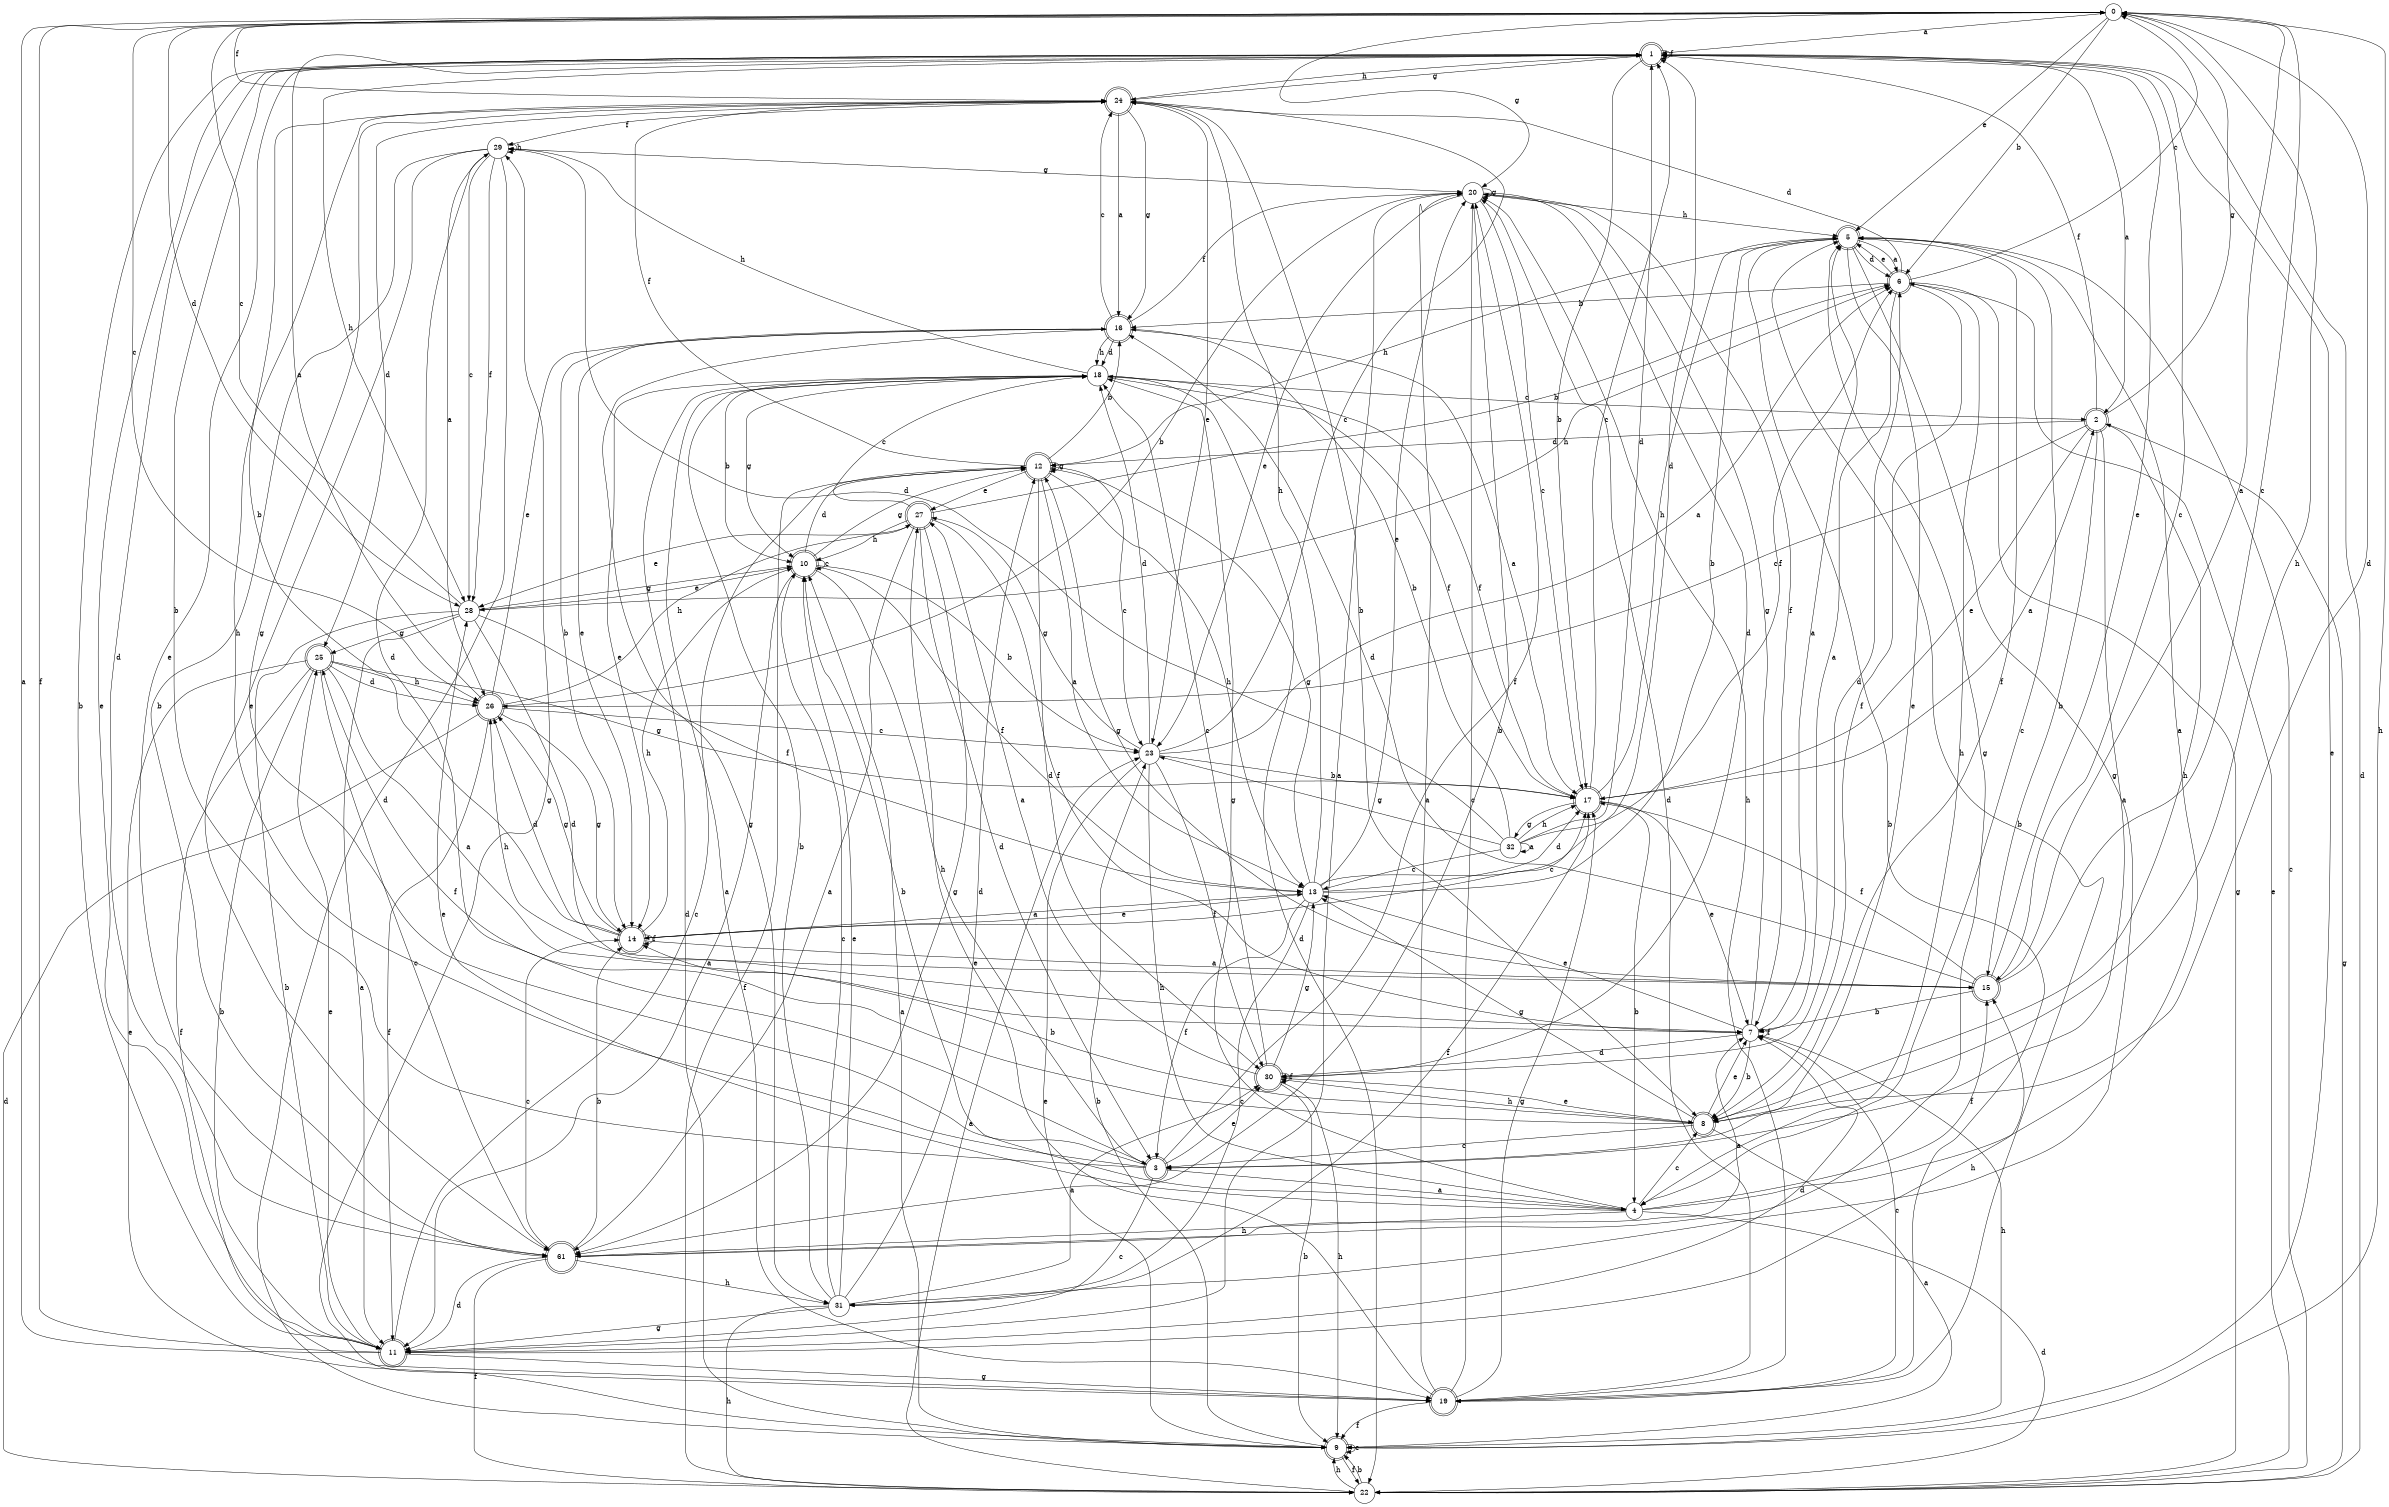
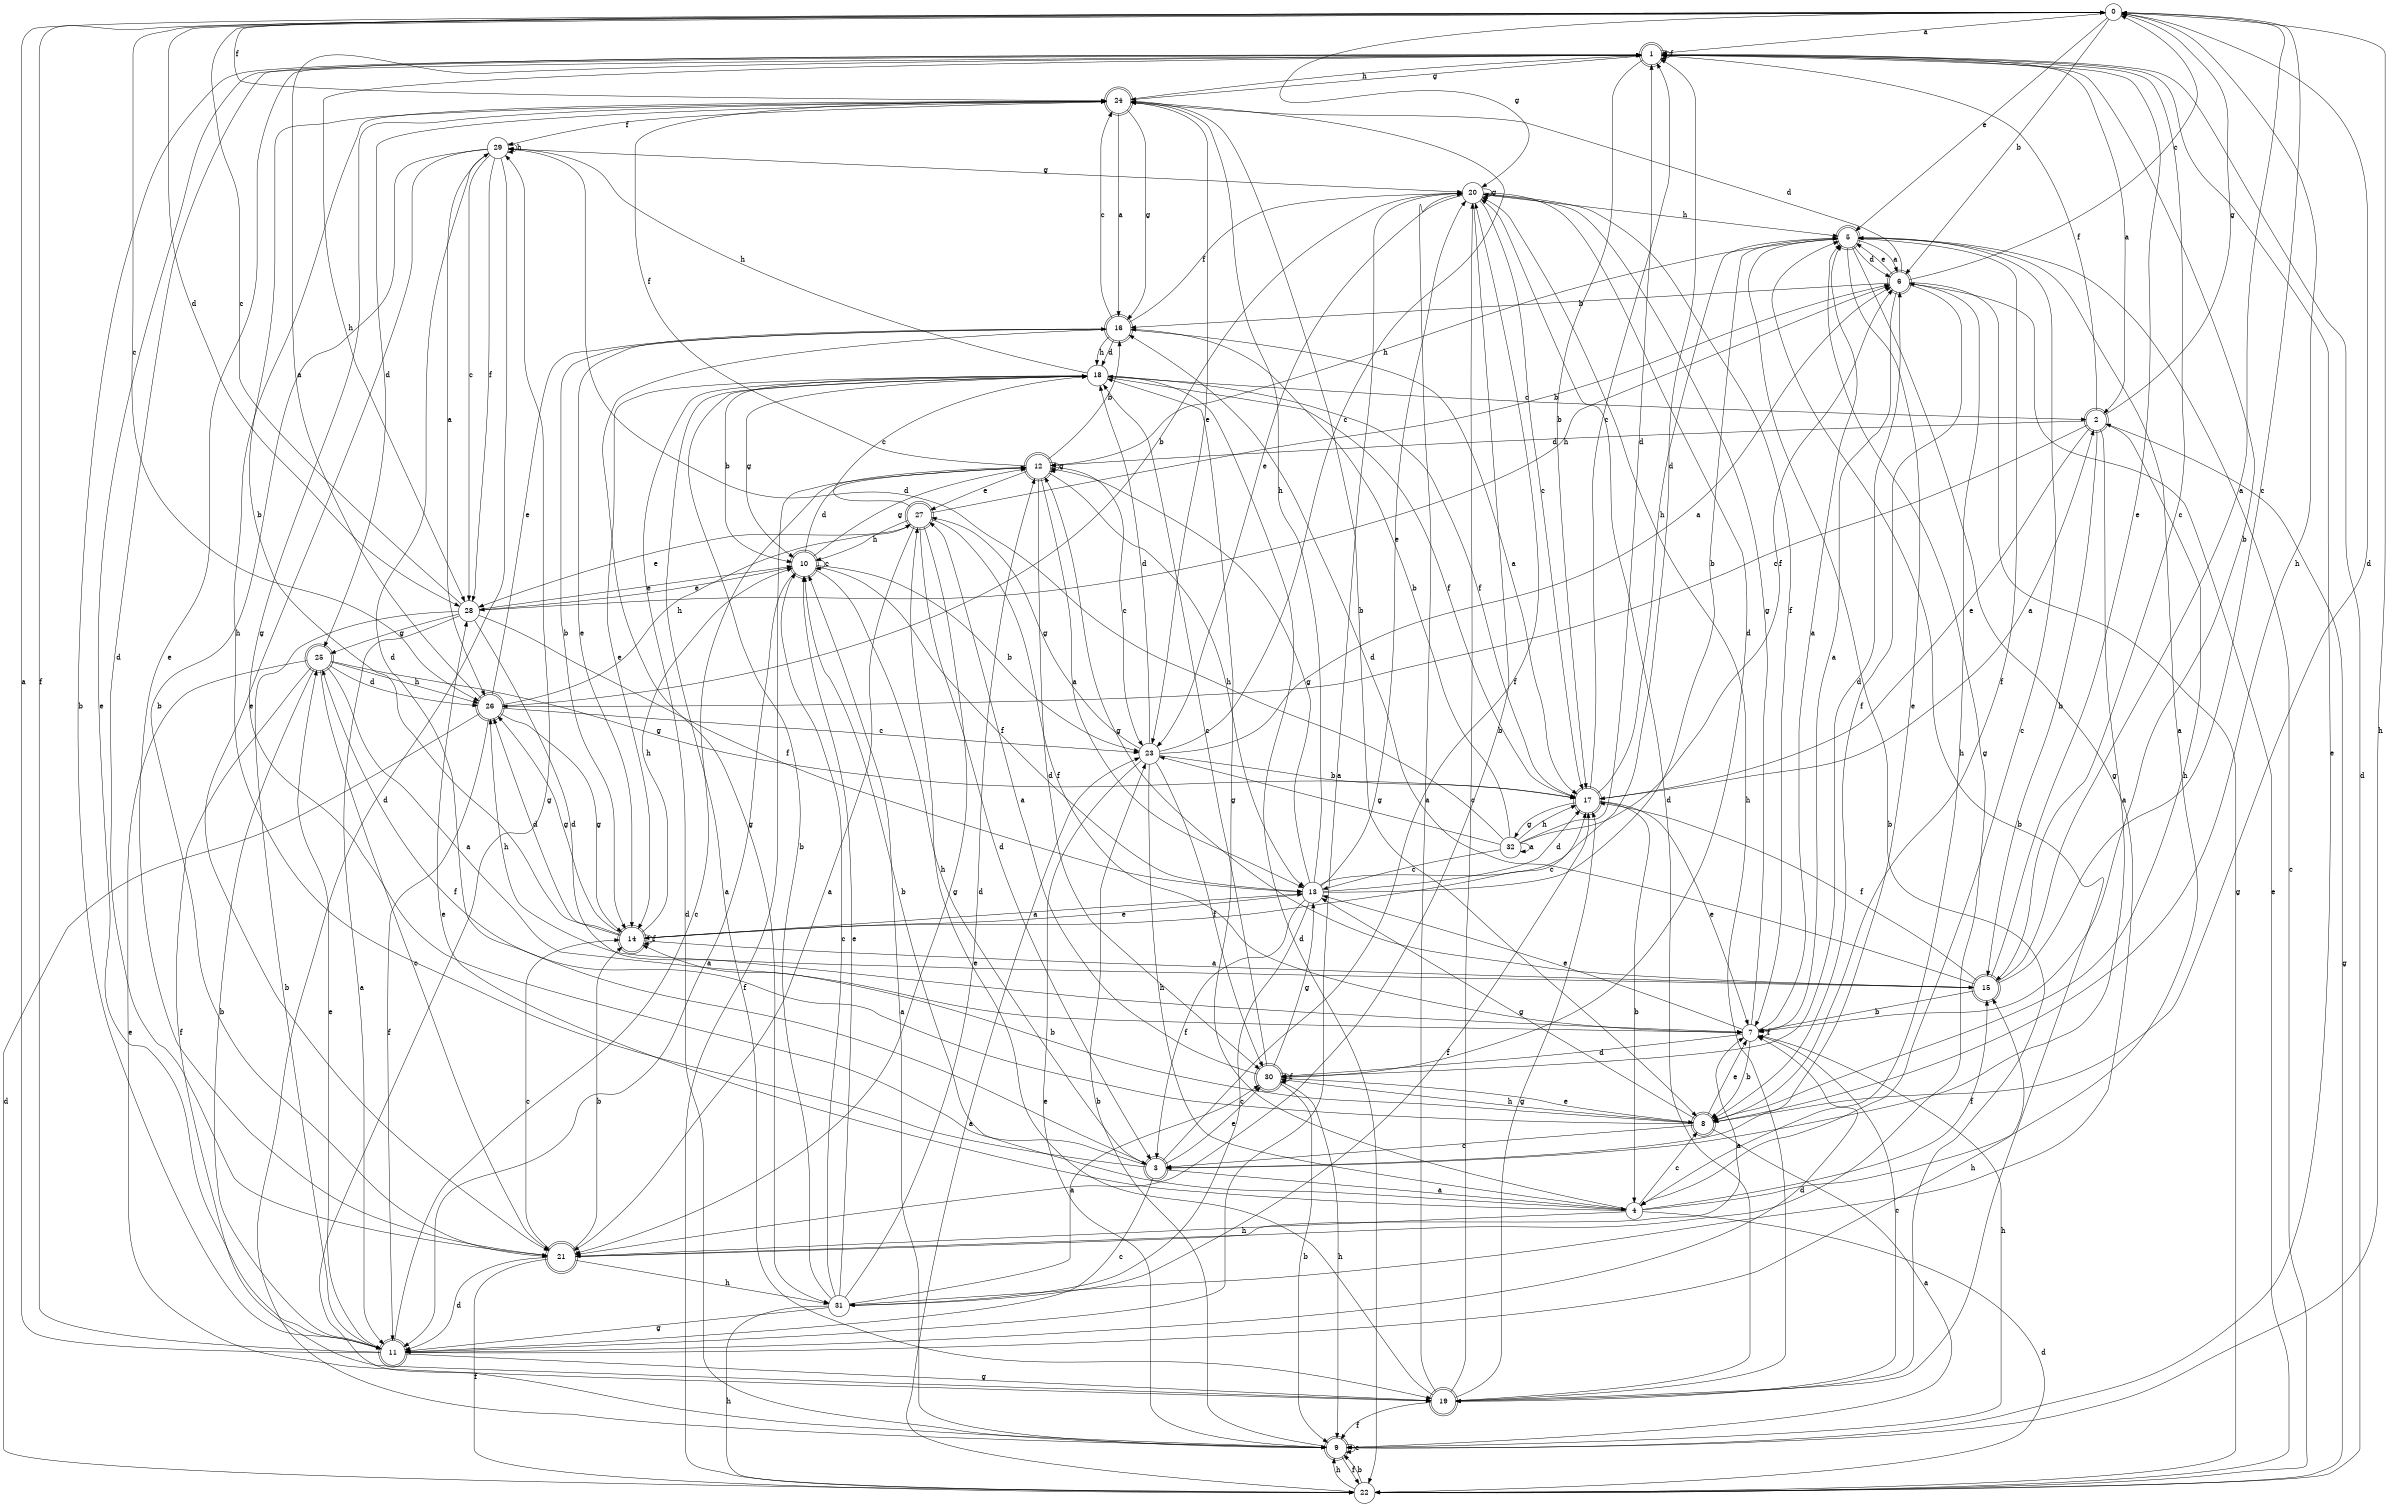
(202, 300) -> (2254, 471)
(649, 589) -> (649, 589)
(561, 1257) -> (561, 1257)
